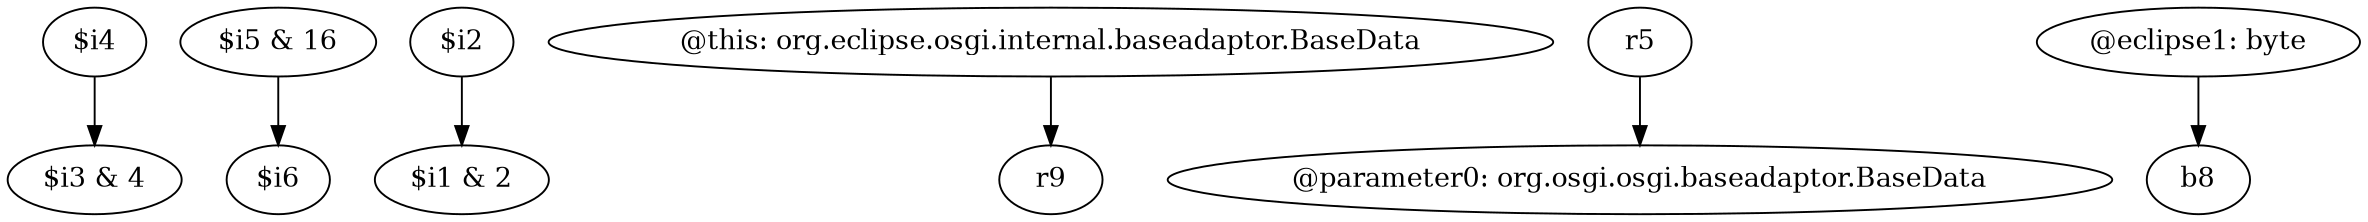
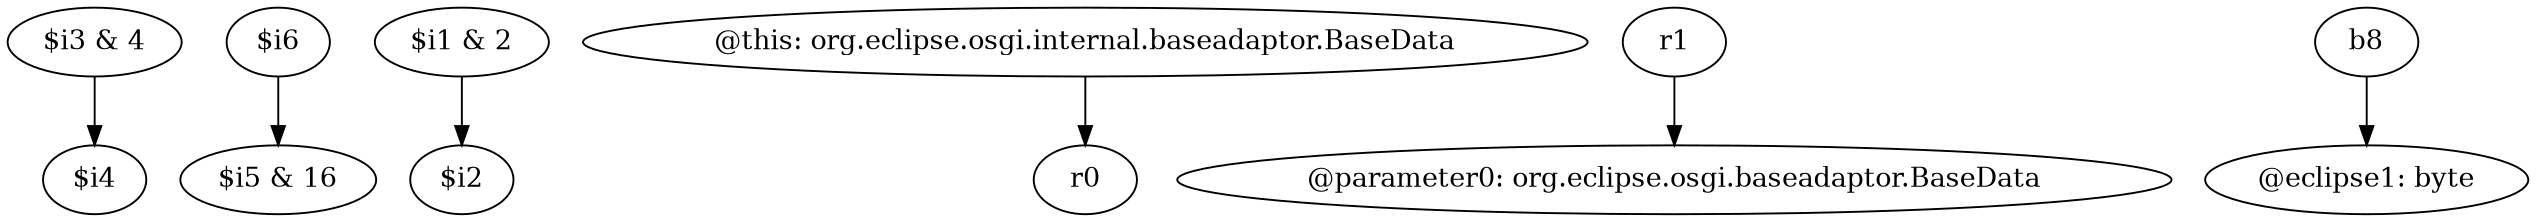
(1640, 42) -> (1674, 42)
(95, 102) -> (95, 102)
(278, 102) -> (278, 102)
(462, 102) -> (462, 102)
(2198, 102) -> (2367, 102)
(1051, 180) -> (1085, 180)
(1640, 180) -> (1674, 180)
